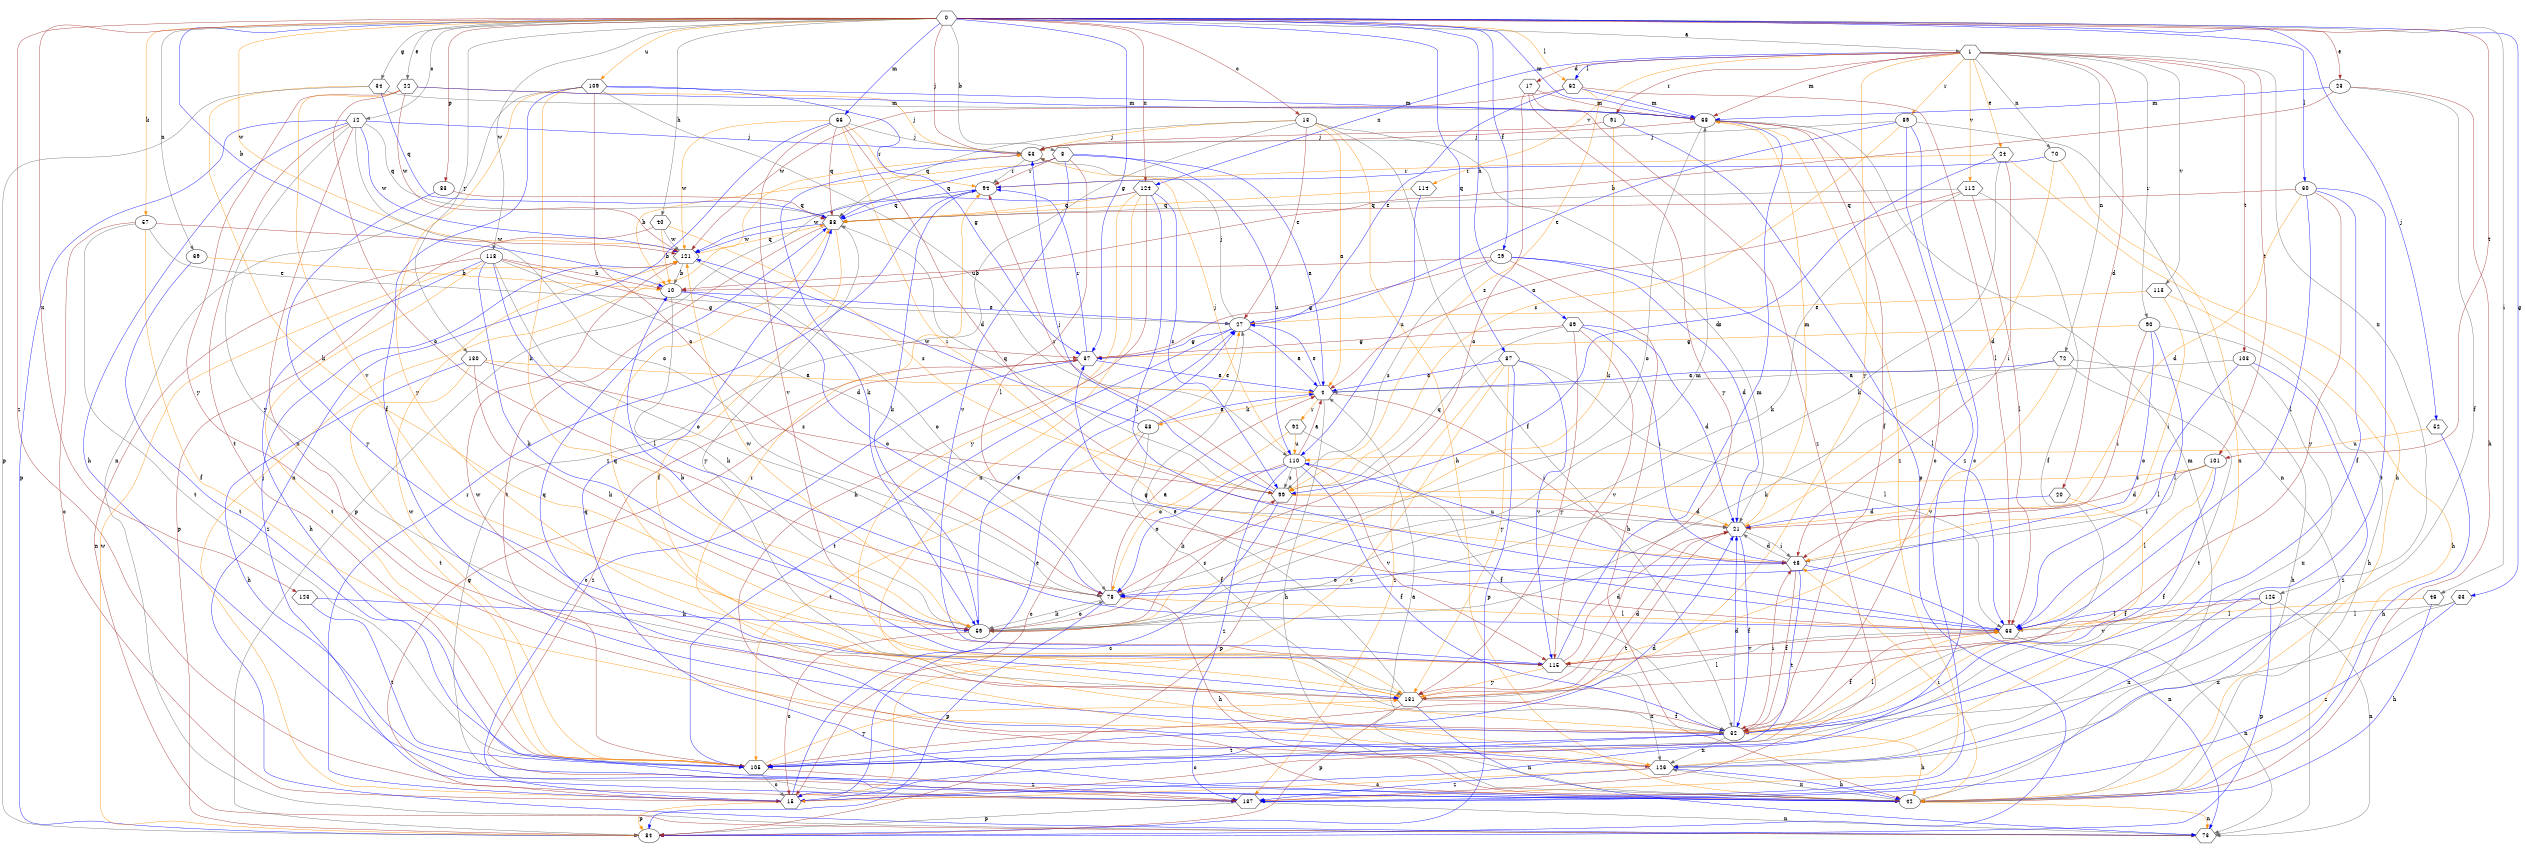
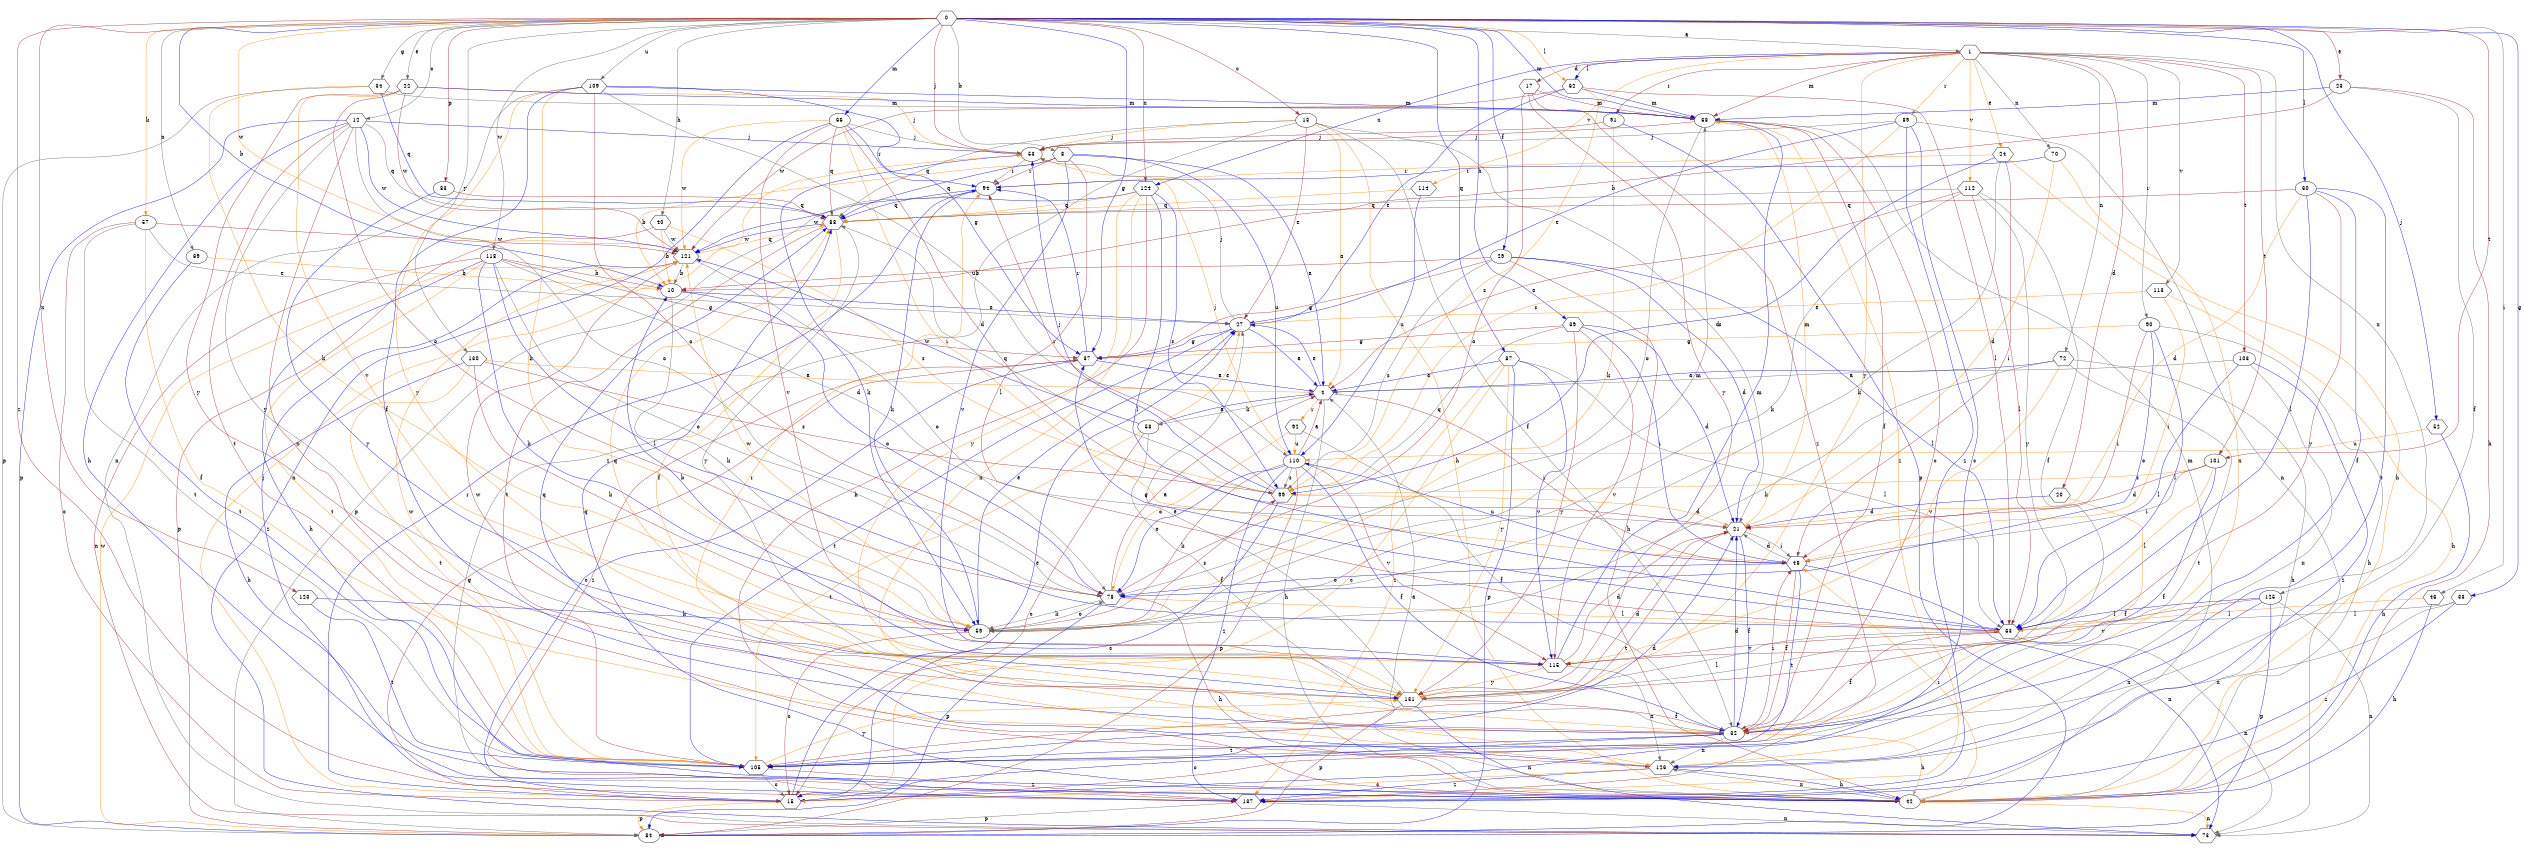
(763, 24) -> (763, 24)
(910, 180) -> (910, 180)
(1238, 409) -> (1238, 409)
none -> (1912, 645)
(1869, 682) -> none
